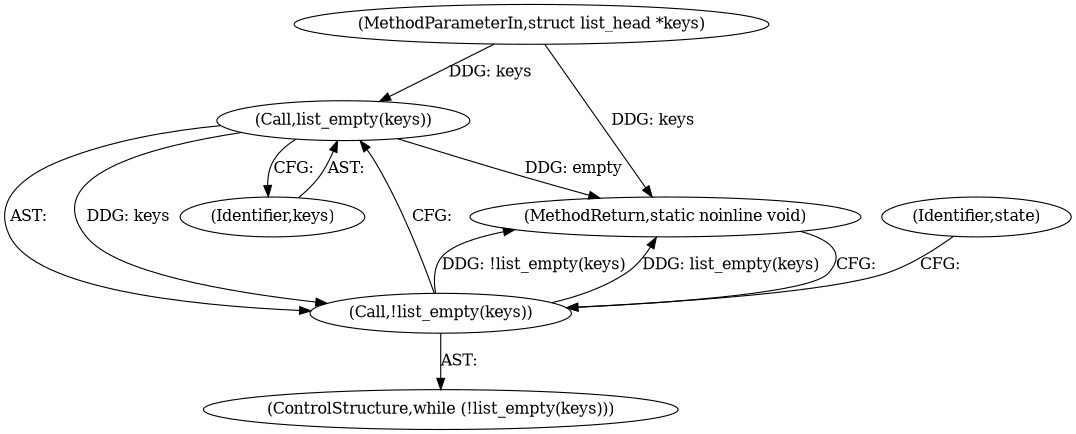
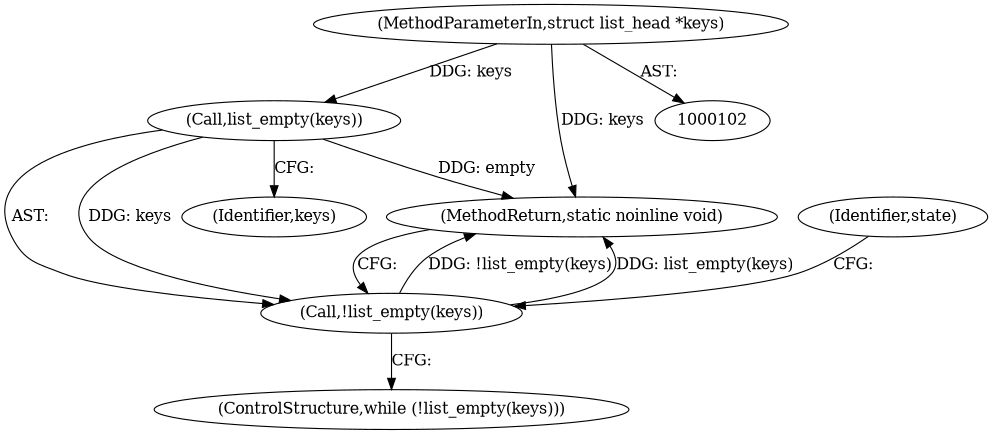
none -> (713, 121)
(319, 177) -> none
(405, 220) -> none
(462, 361) -> (414, 361)
